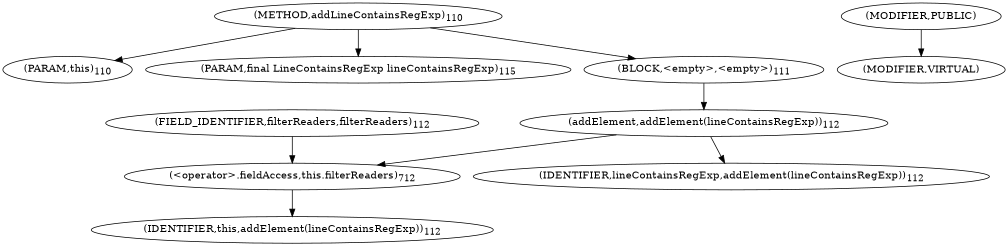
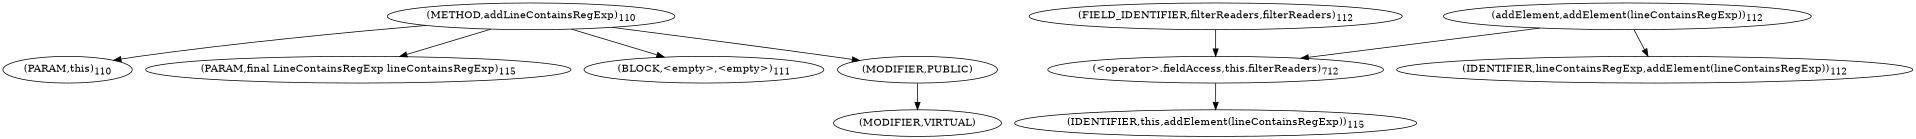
none -> (732, 43)
(704, 93) -> none
(432, 229) -> (1356, 122)
